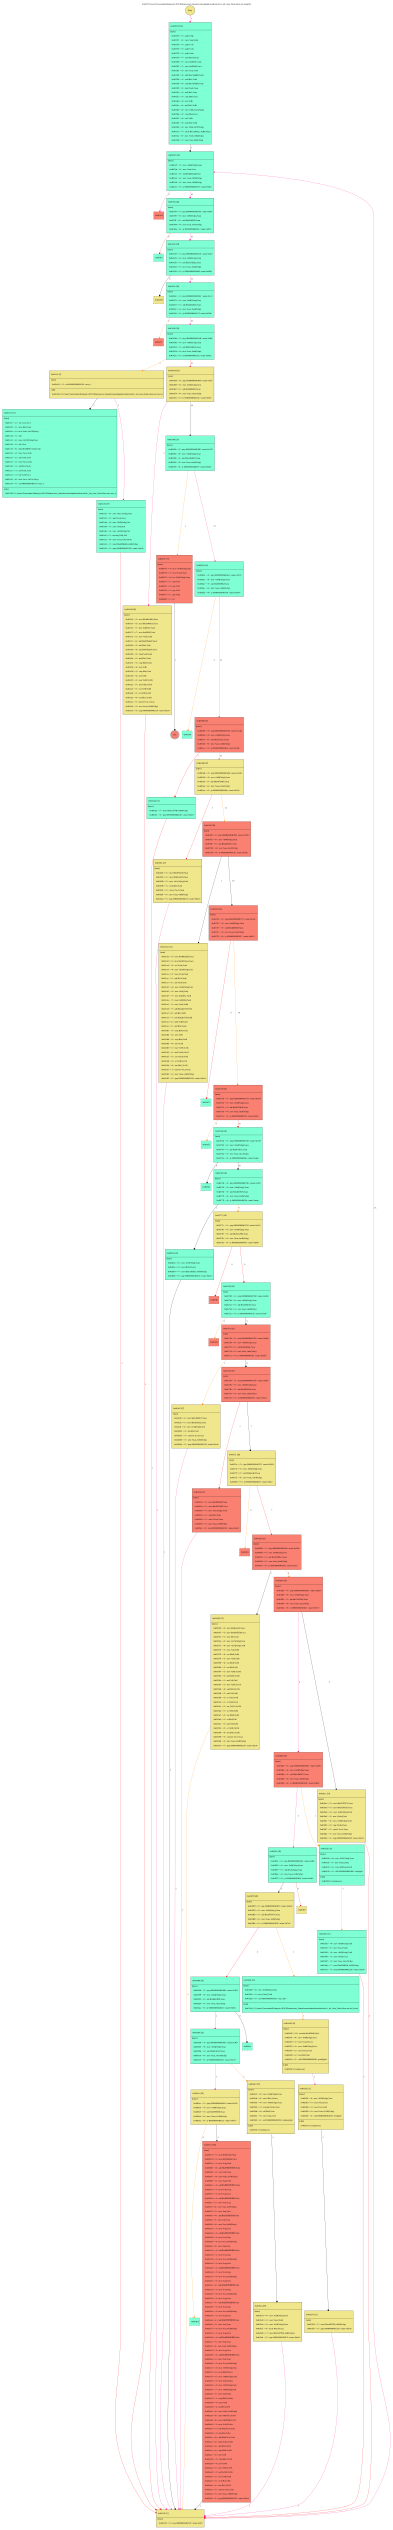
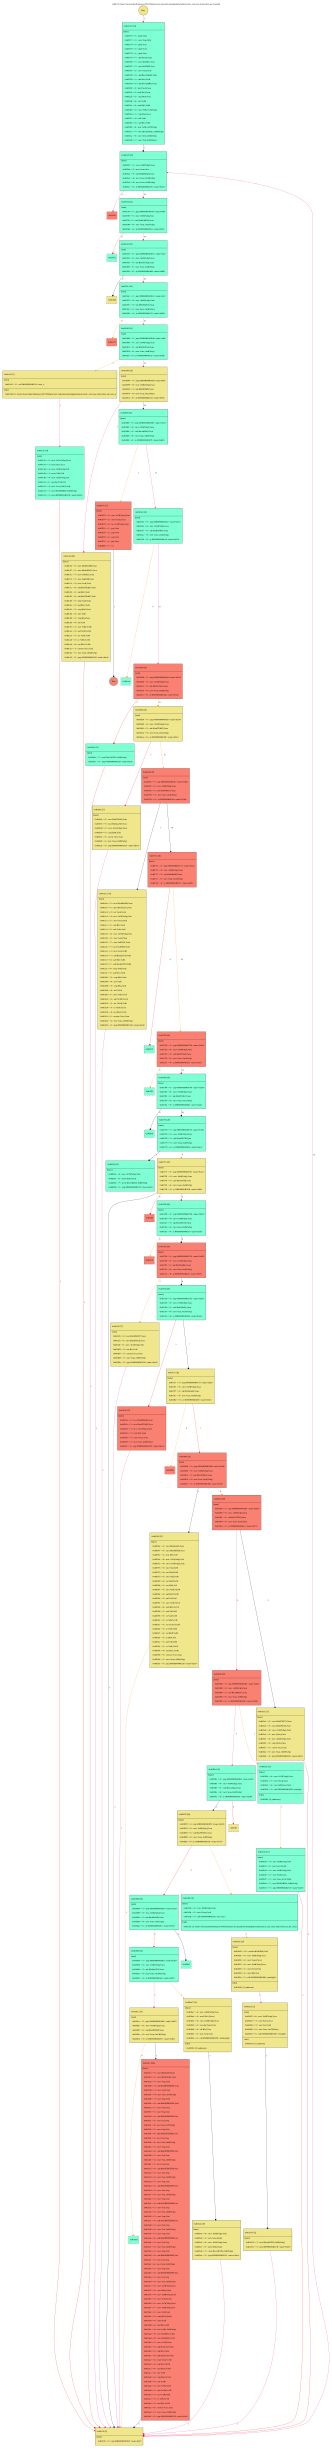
(60, 453) -> none
(246, 1384) -> (181, 1302)
(170, 1893) -> (108, 1793)
